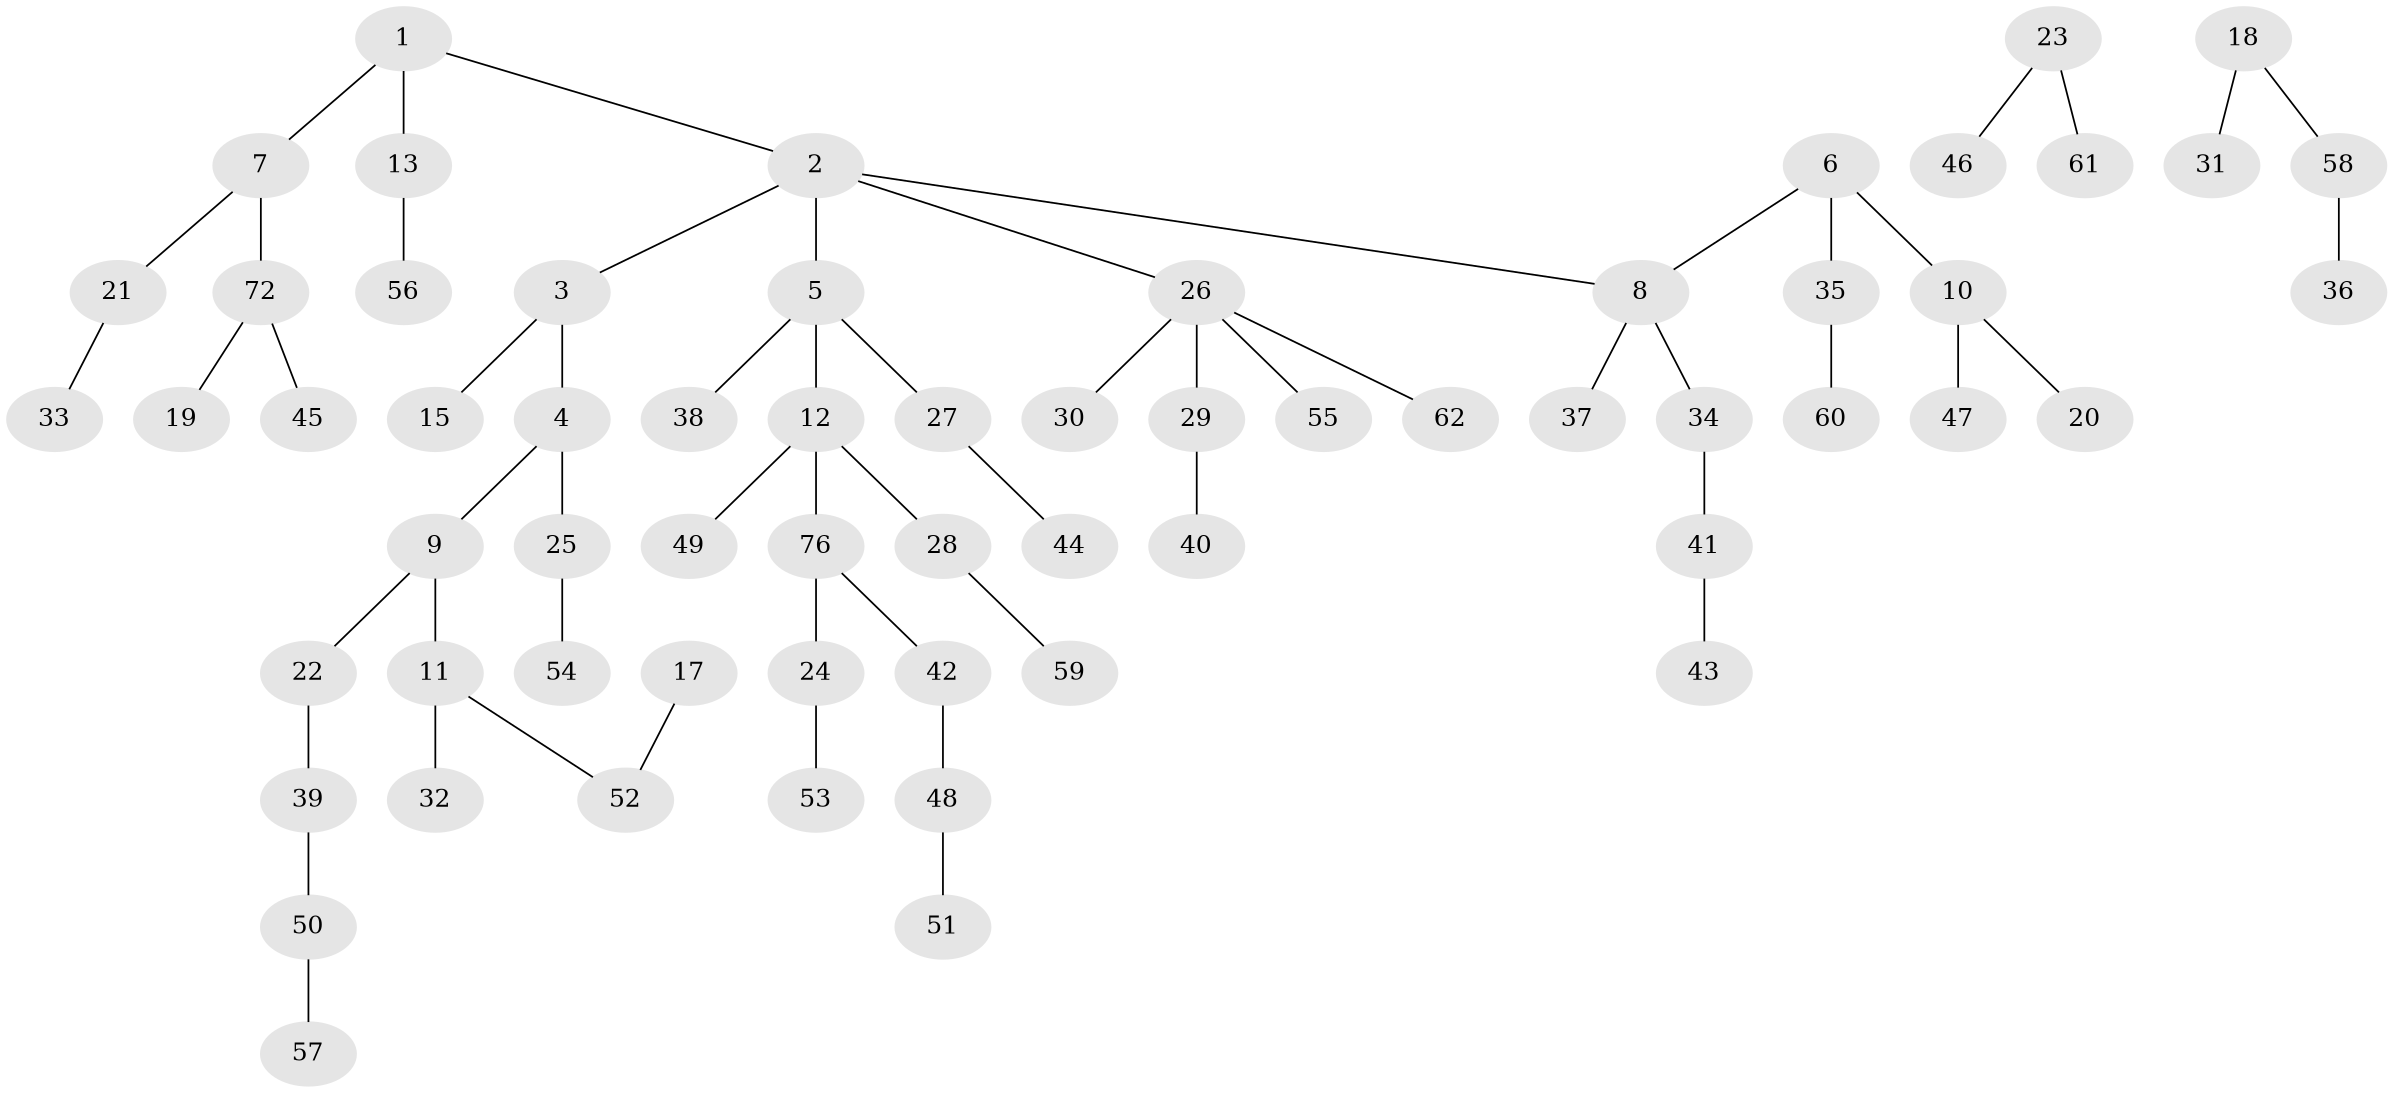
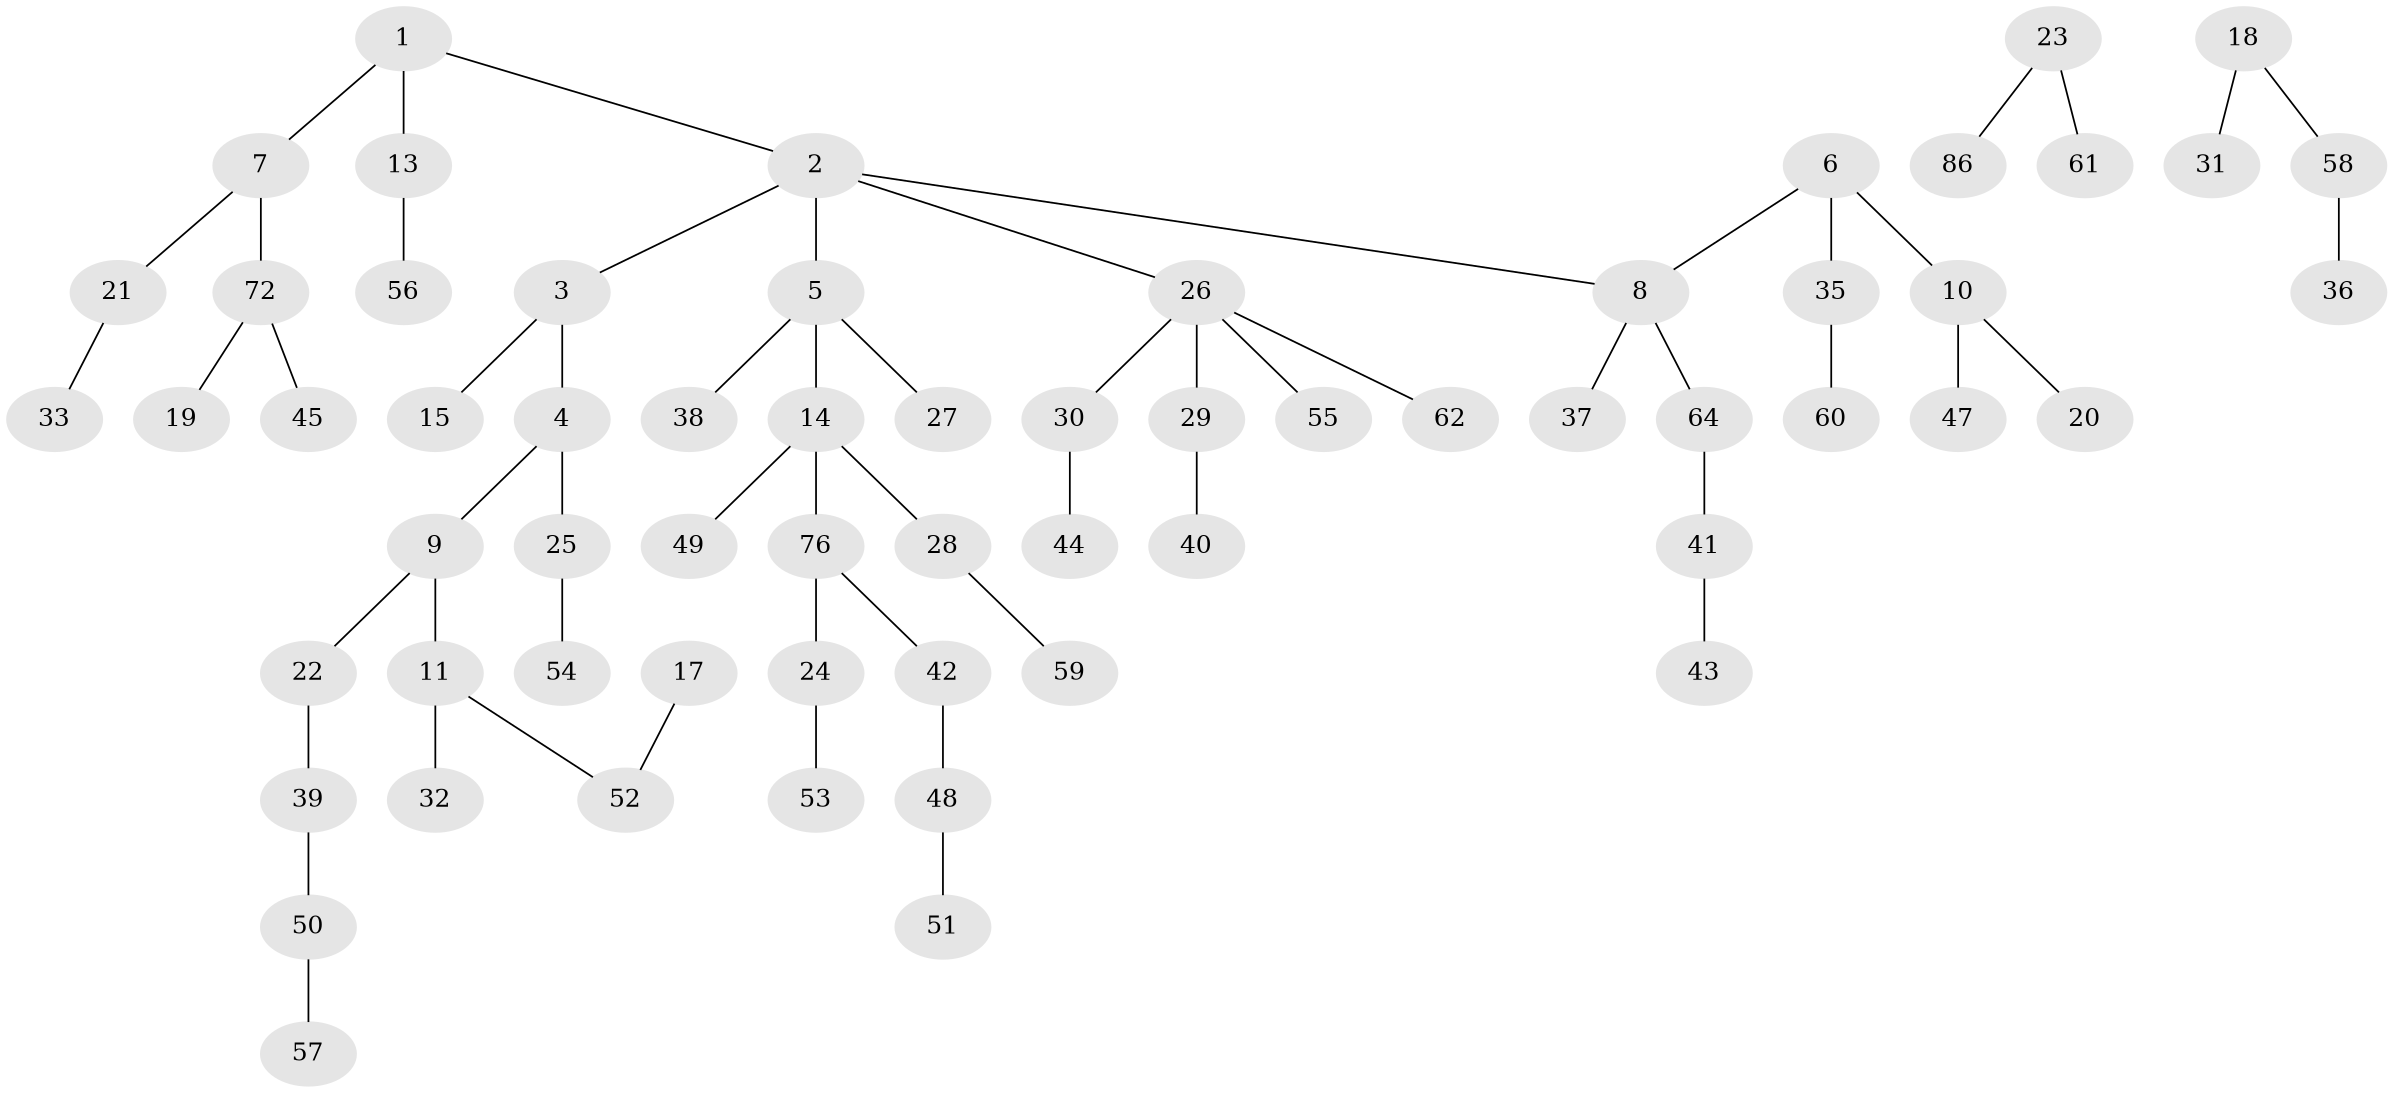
(1958, 166) -> (1958, 166)
(816, 419) -> (816, 419)
(1704, 419) -> (1704, 419)
(1006, 483) -> (1070, 483)
